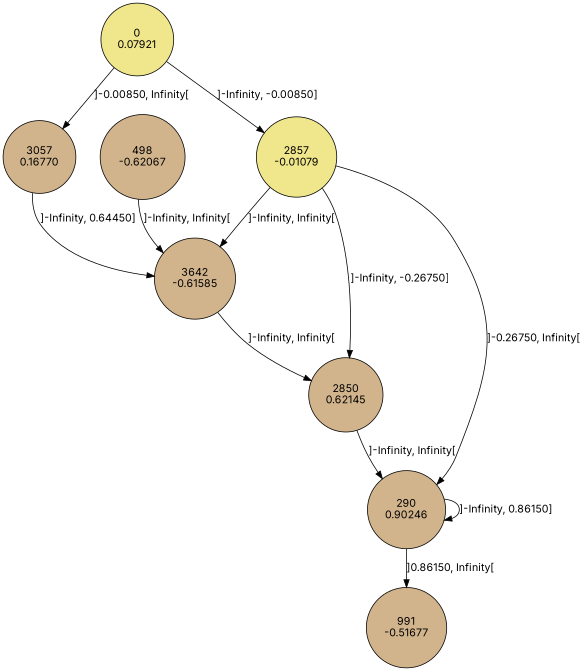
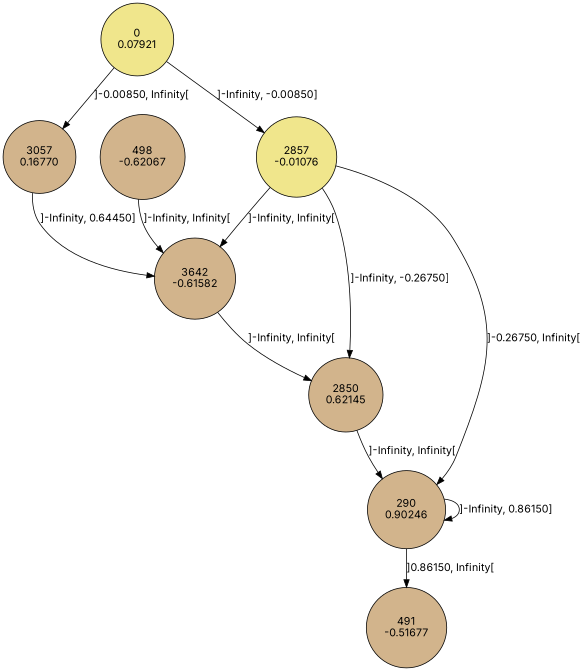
(297, 157) -> (297, 157)
(195, 279) -> (195, 279)
(407, 628) -> (407, 628)
